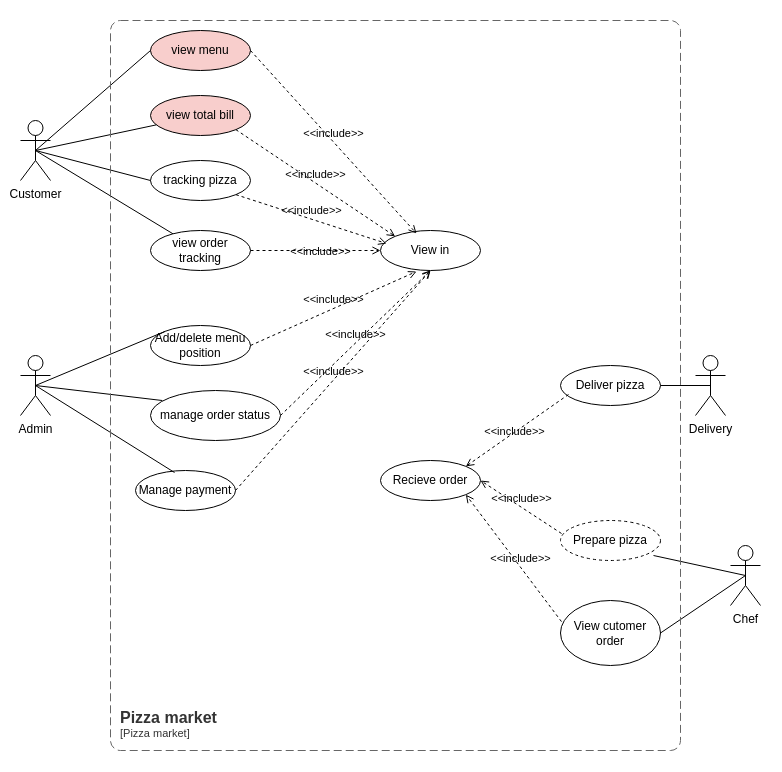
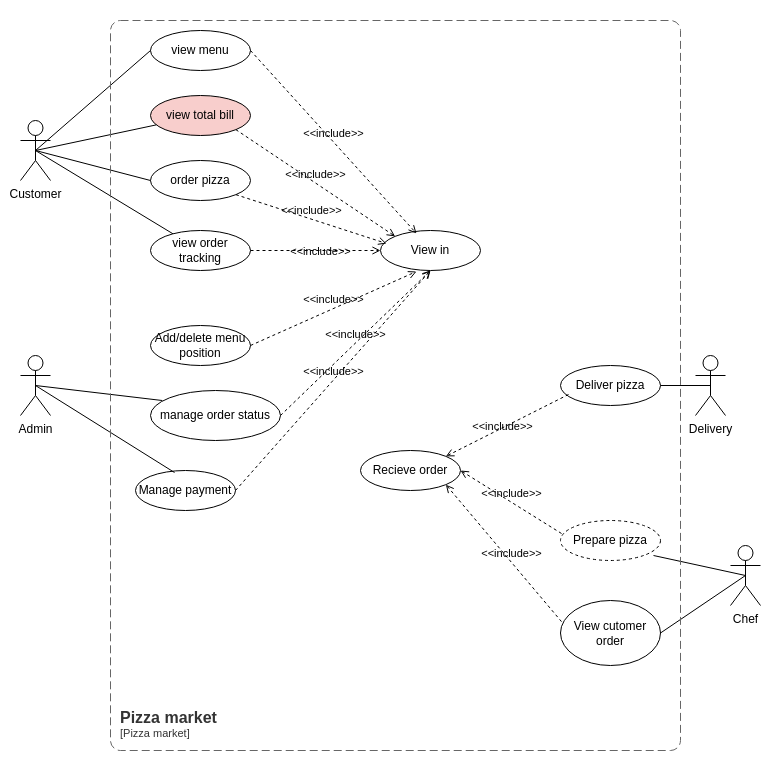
(201, 51) -> (201, 51)
(201, 181) -> (201, 181)
(104, 357) -> none
(431, 481) -> (411, 471)
